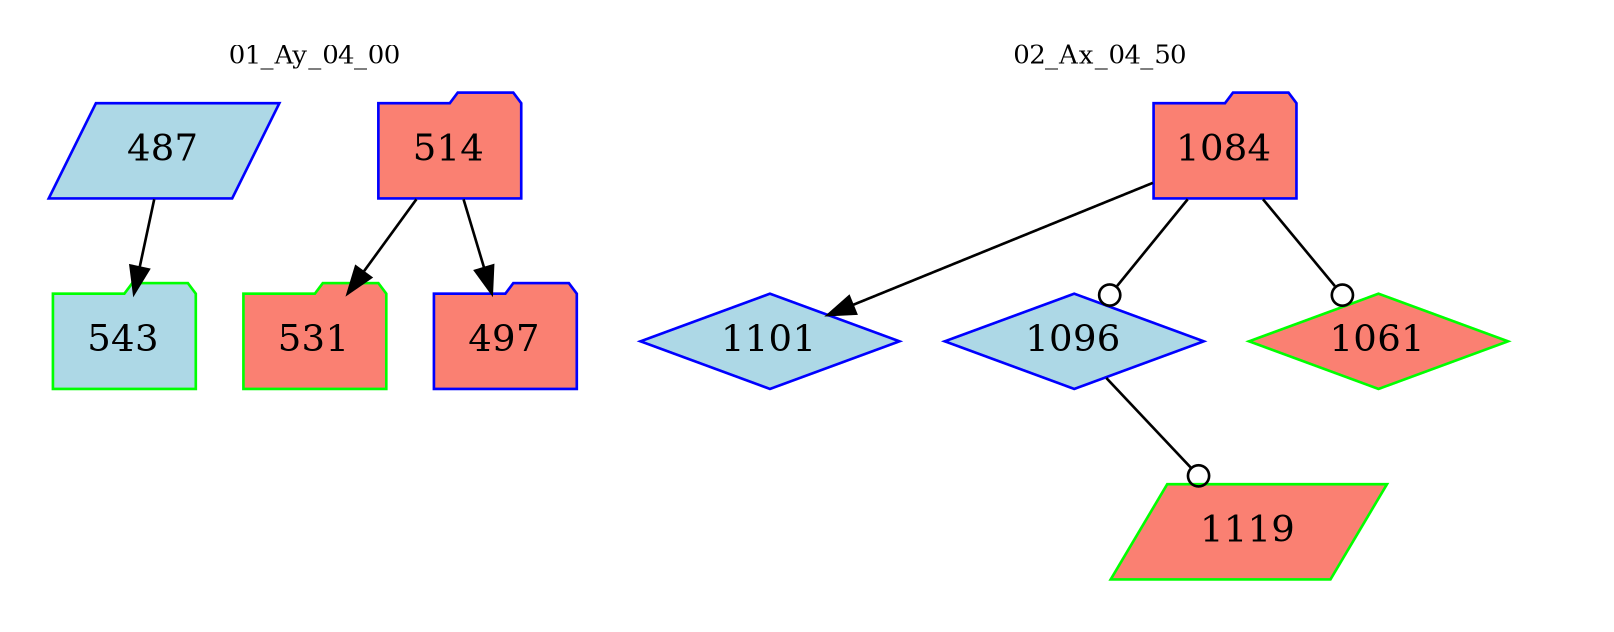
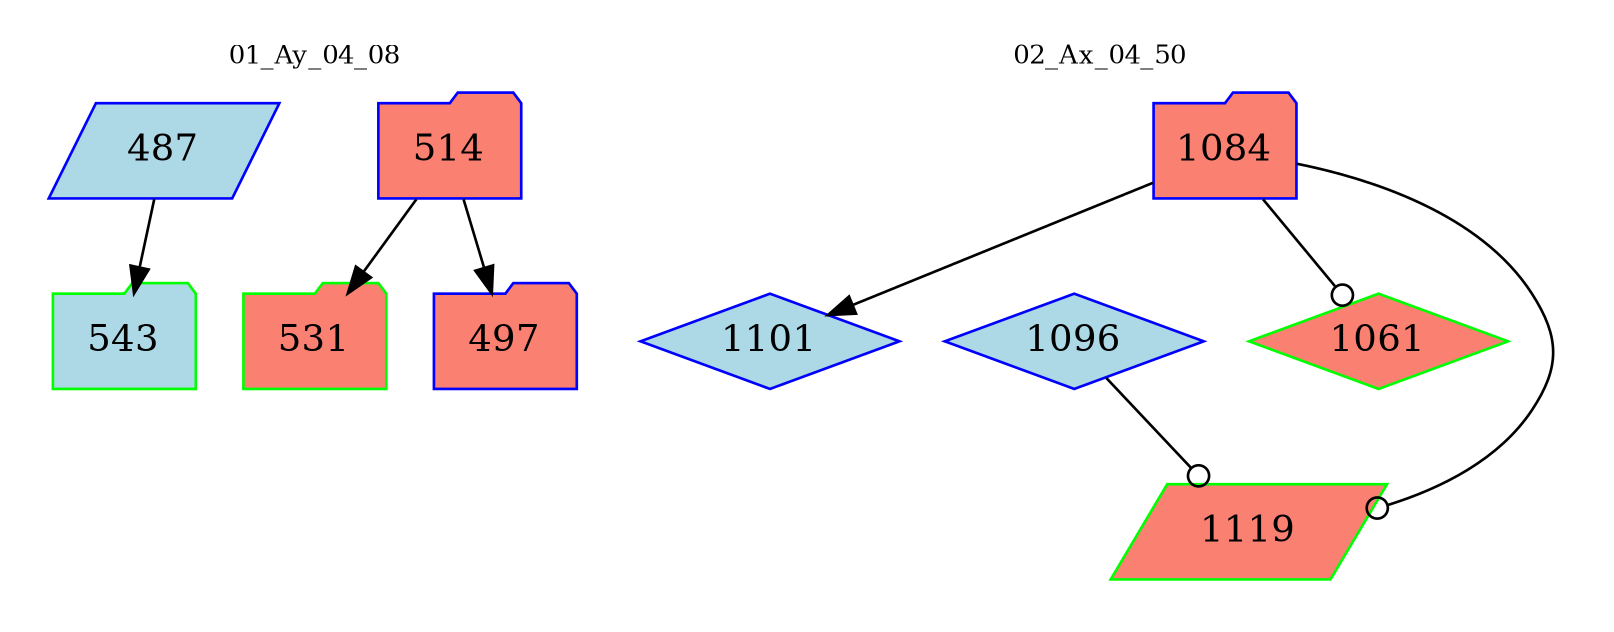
(315, 57) -> (315, 57)
(1152, 243) -> (1538, 305)
